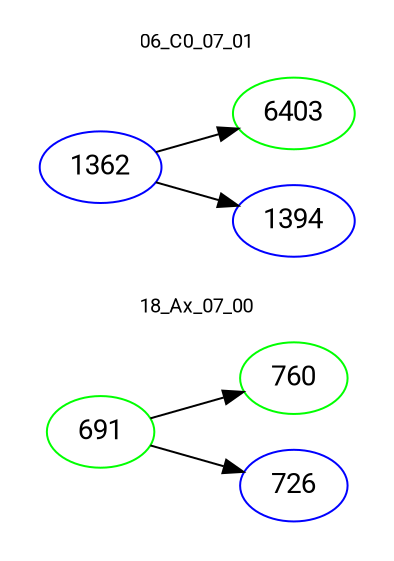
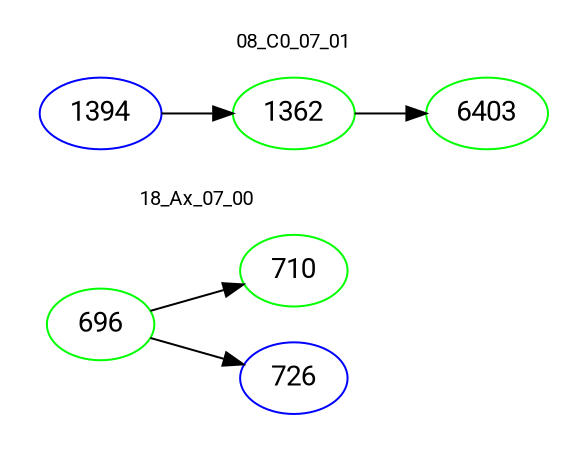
(197, 43) -> (294, 43)
(101, 167) -> (294, 113)
(187, 191) -> (187, 113)
(294, 378) -> (294, 271)
(101, 432) -> (101, 324)
